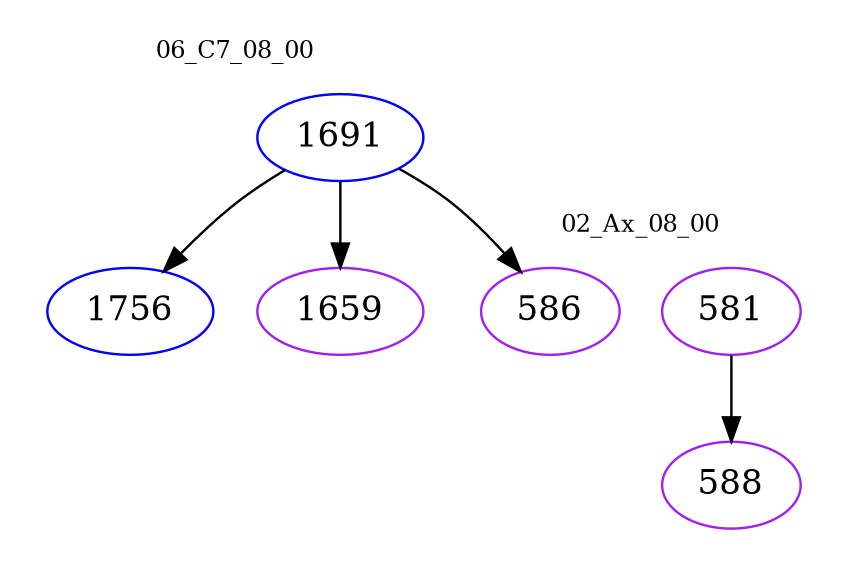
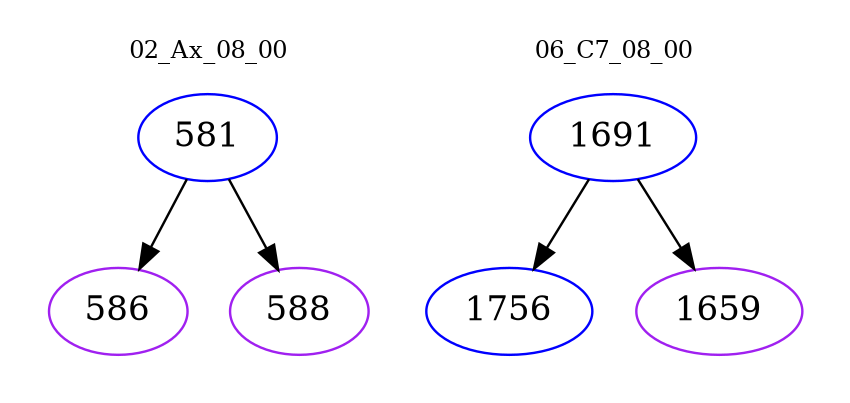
(476, 224) -> (169, 213)
(731, 311) -> (208, 138)
